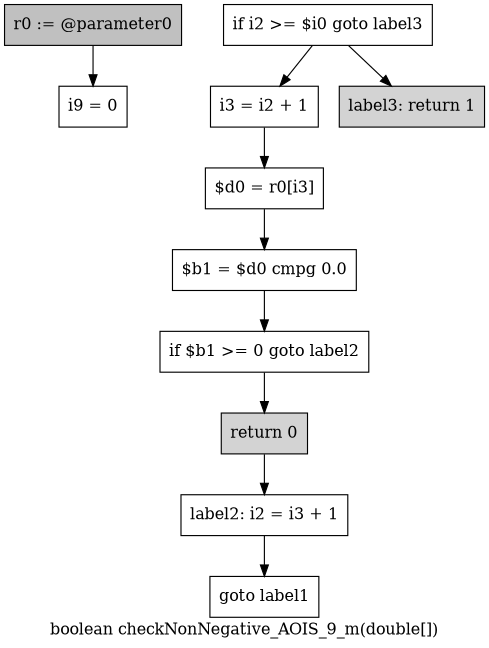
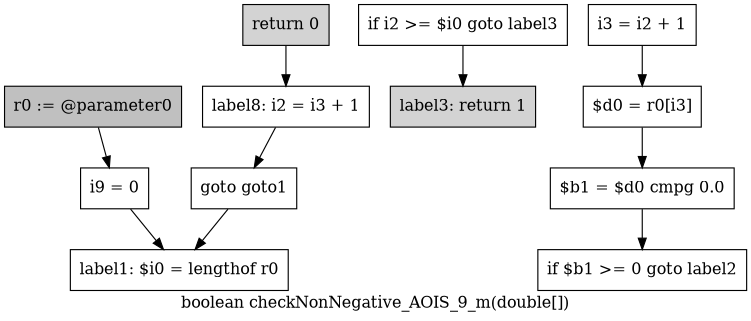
(300, 61) -> none
none -> (179, 270)
(264, 387) -> none
(264, 515) -> (286, 107)
(264, 597) -> (244, 188)
